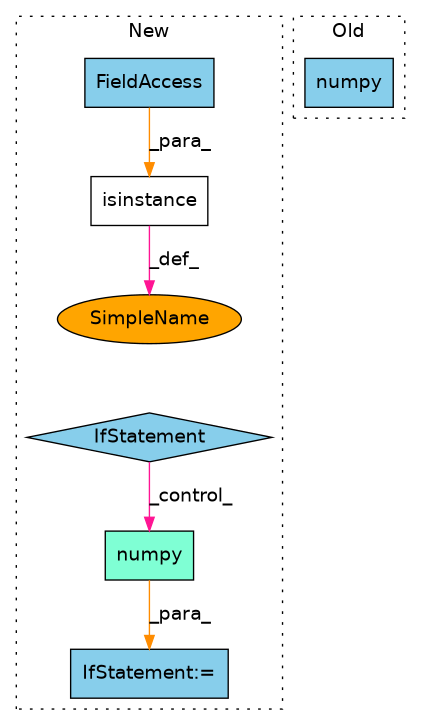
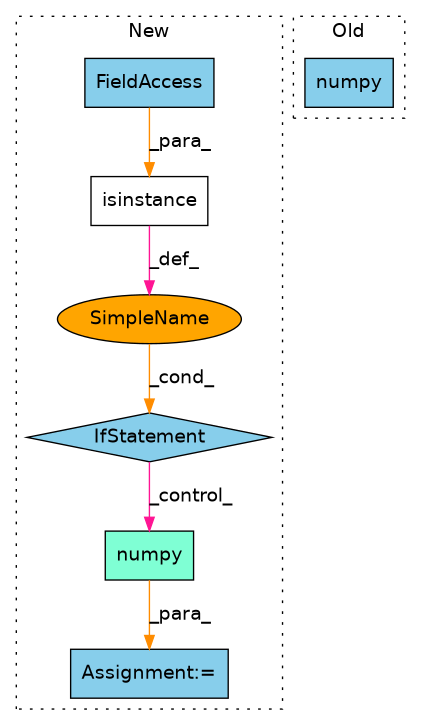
none -> (149, 371)
(149, 674) -> (149, 674)
